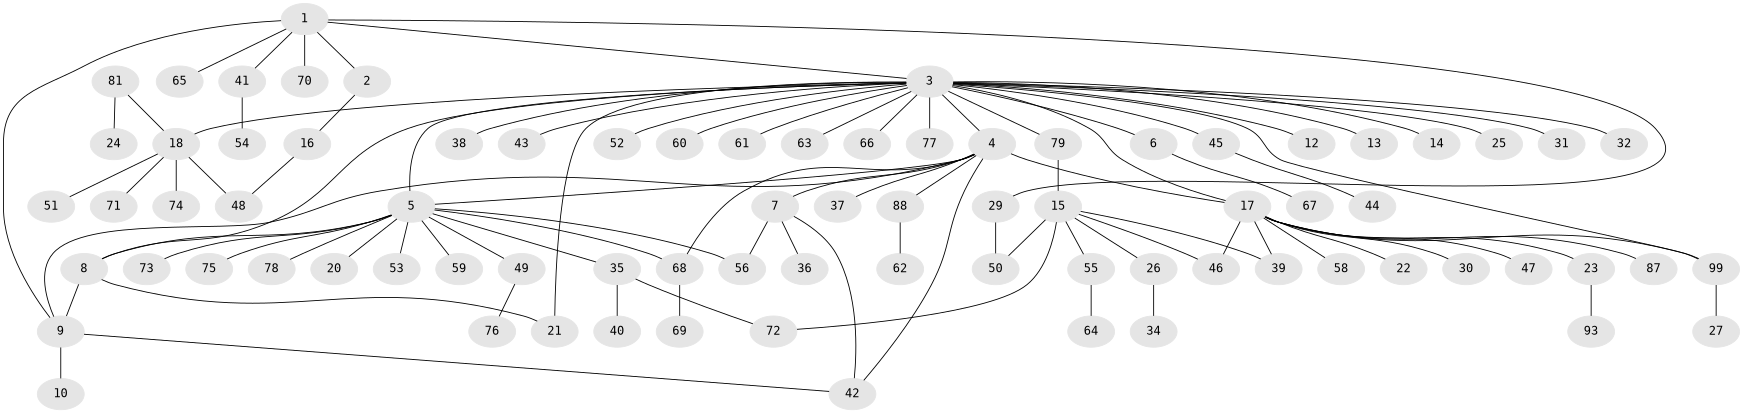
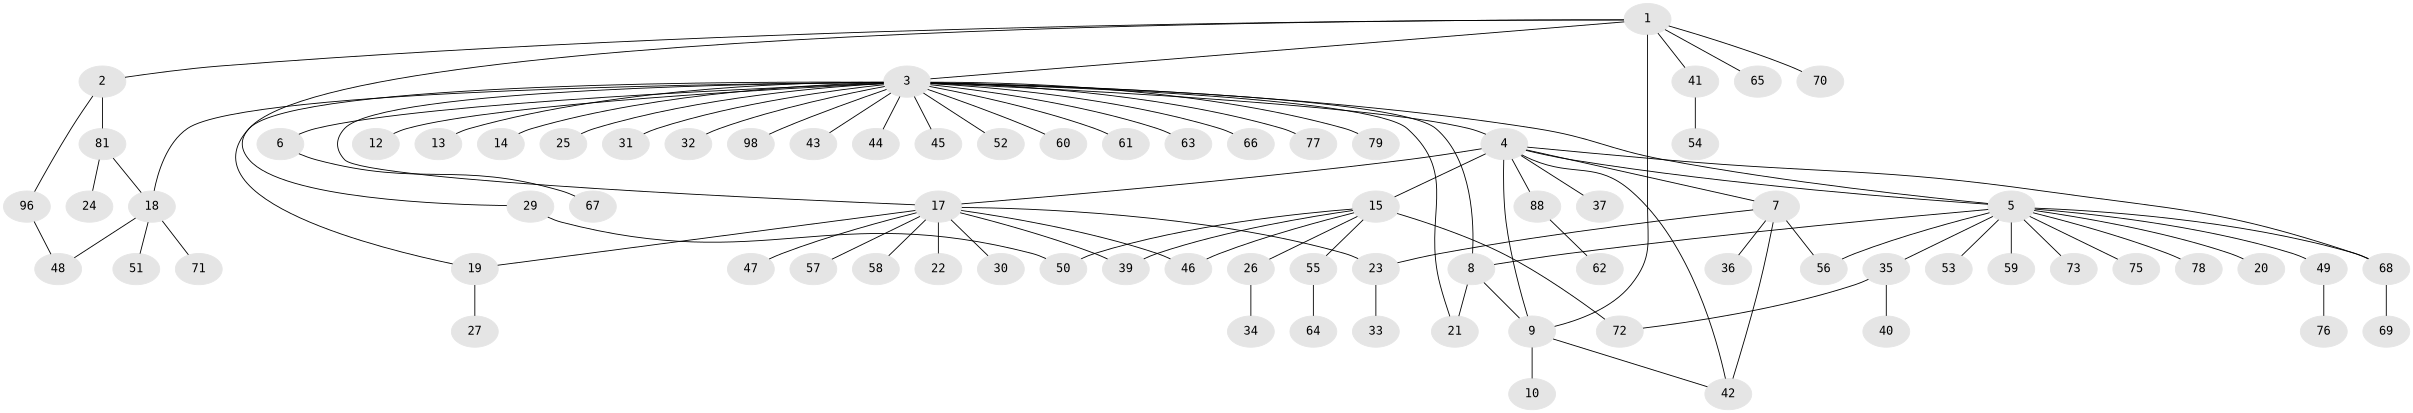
none -> (102, 113)
(307, 144) -> (27, 207)
(459, 144) -> (751, 144)
(1295, 174) -> (891, 113)
(1058, 175) -> (1442, 174)
(176, 207) -> none
none -> (1575, 232)
(1654, 269) -> (813, 269)
(1716, 269) -> (475, 269)
(1591, 332) -> (1376, 332)
